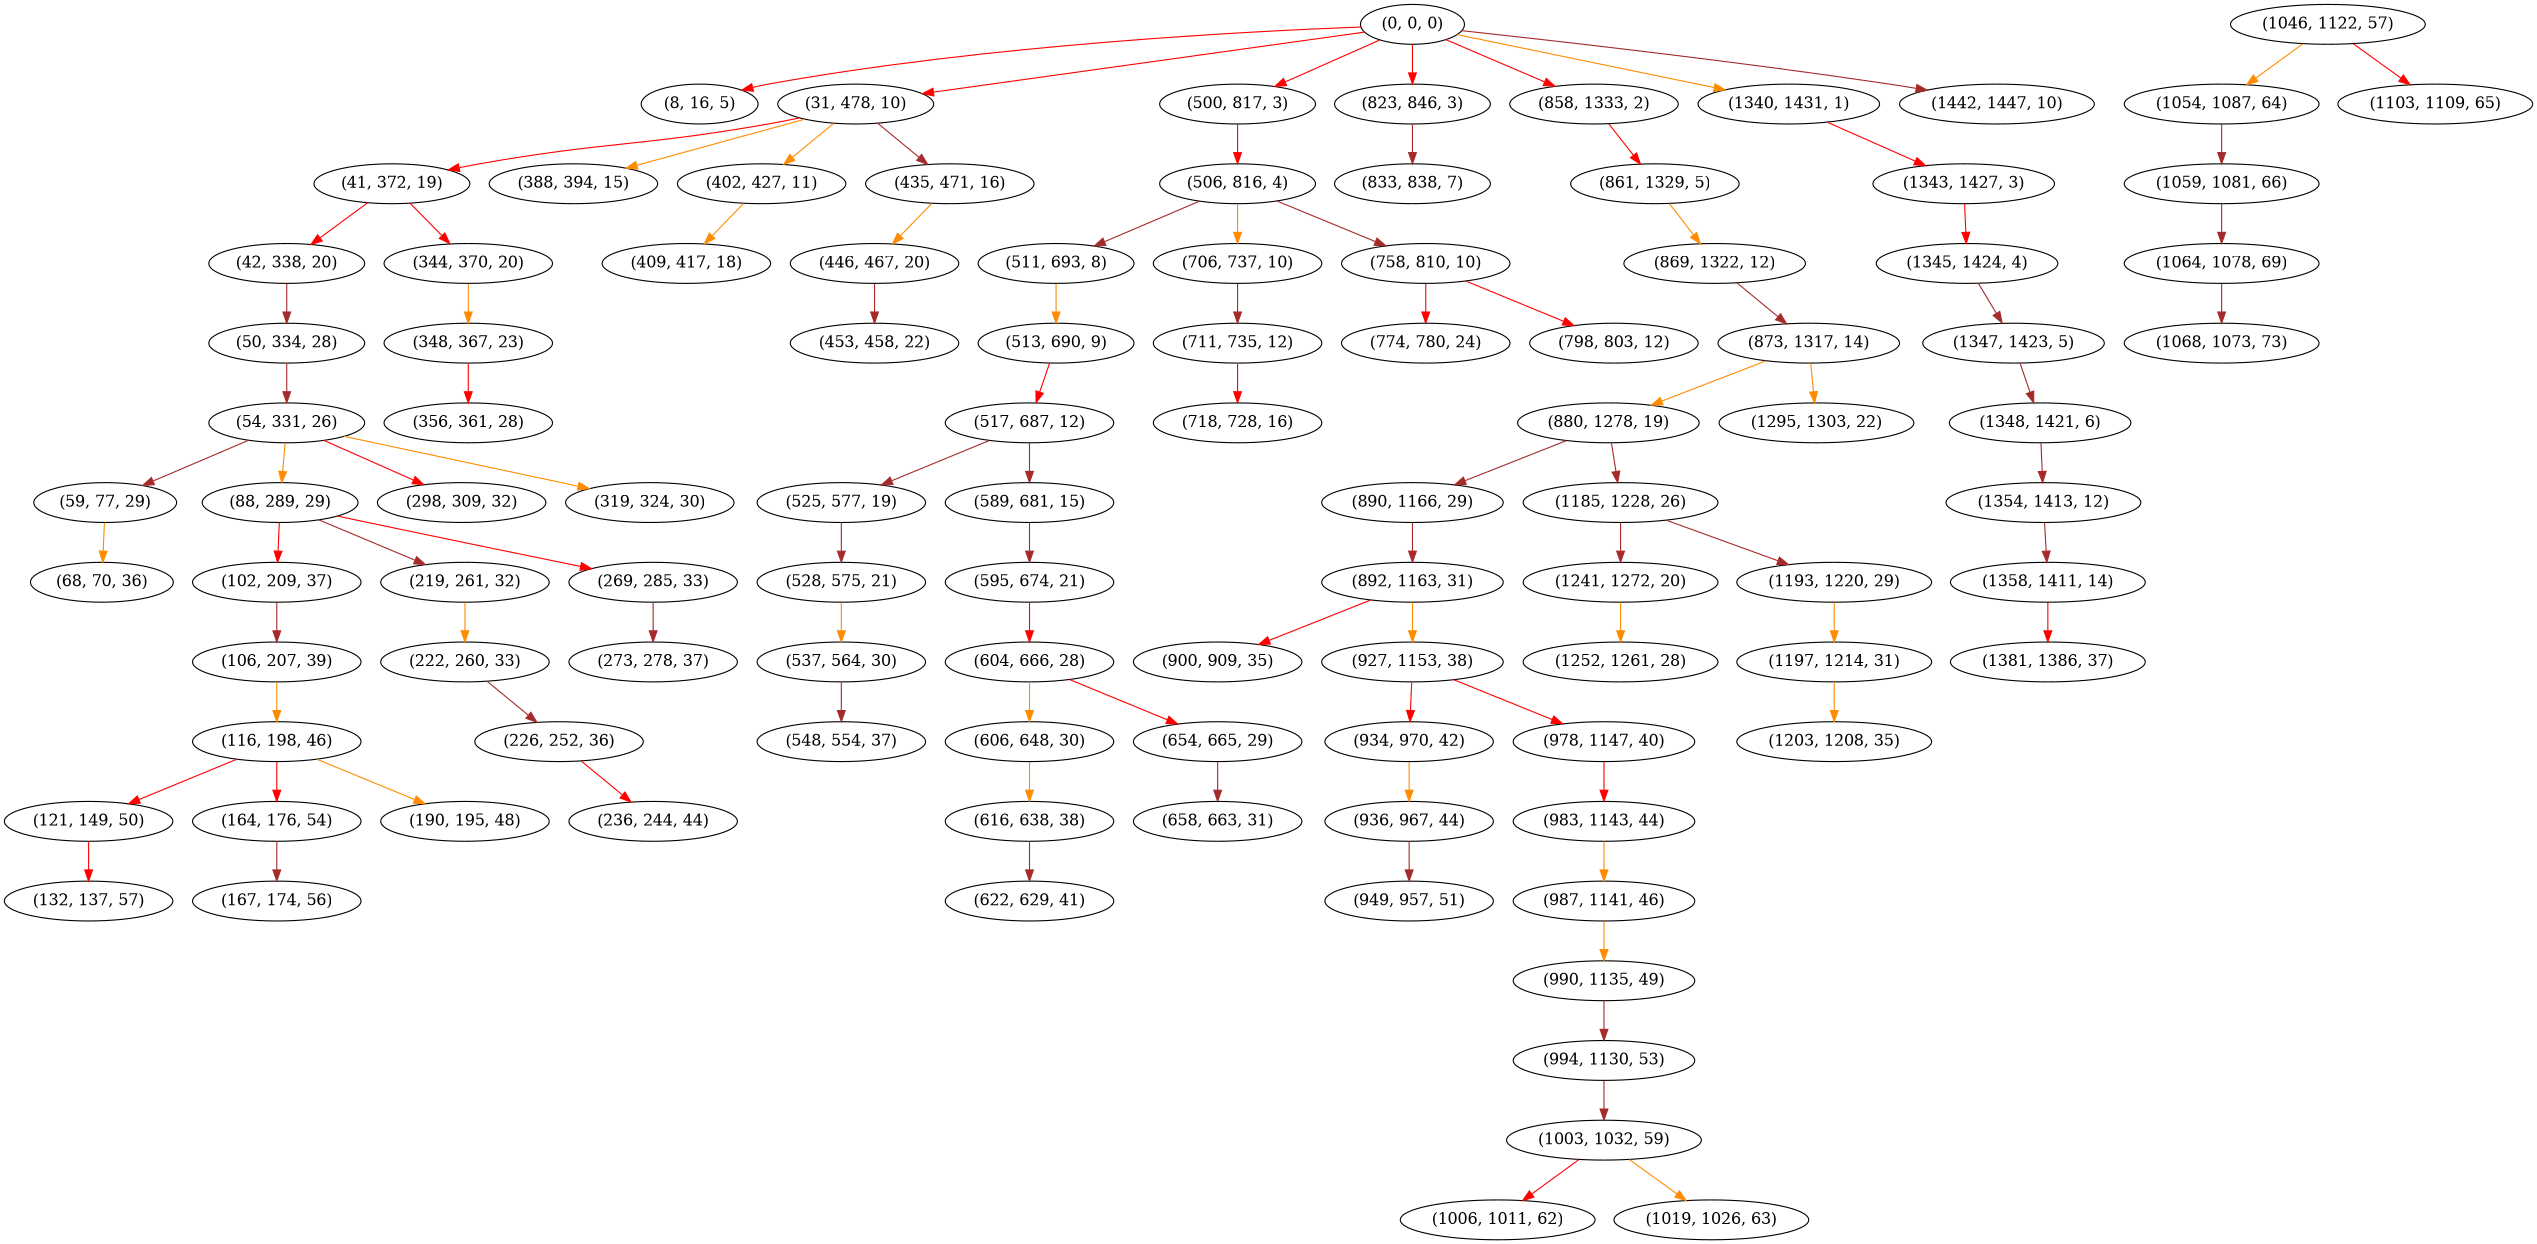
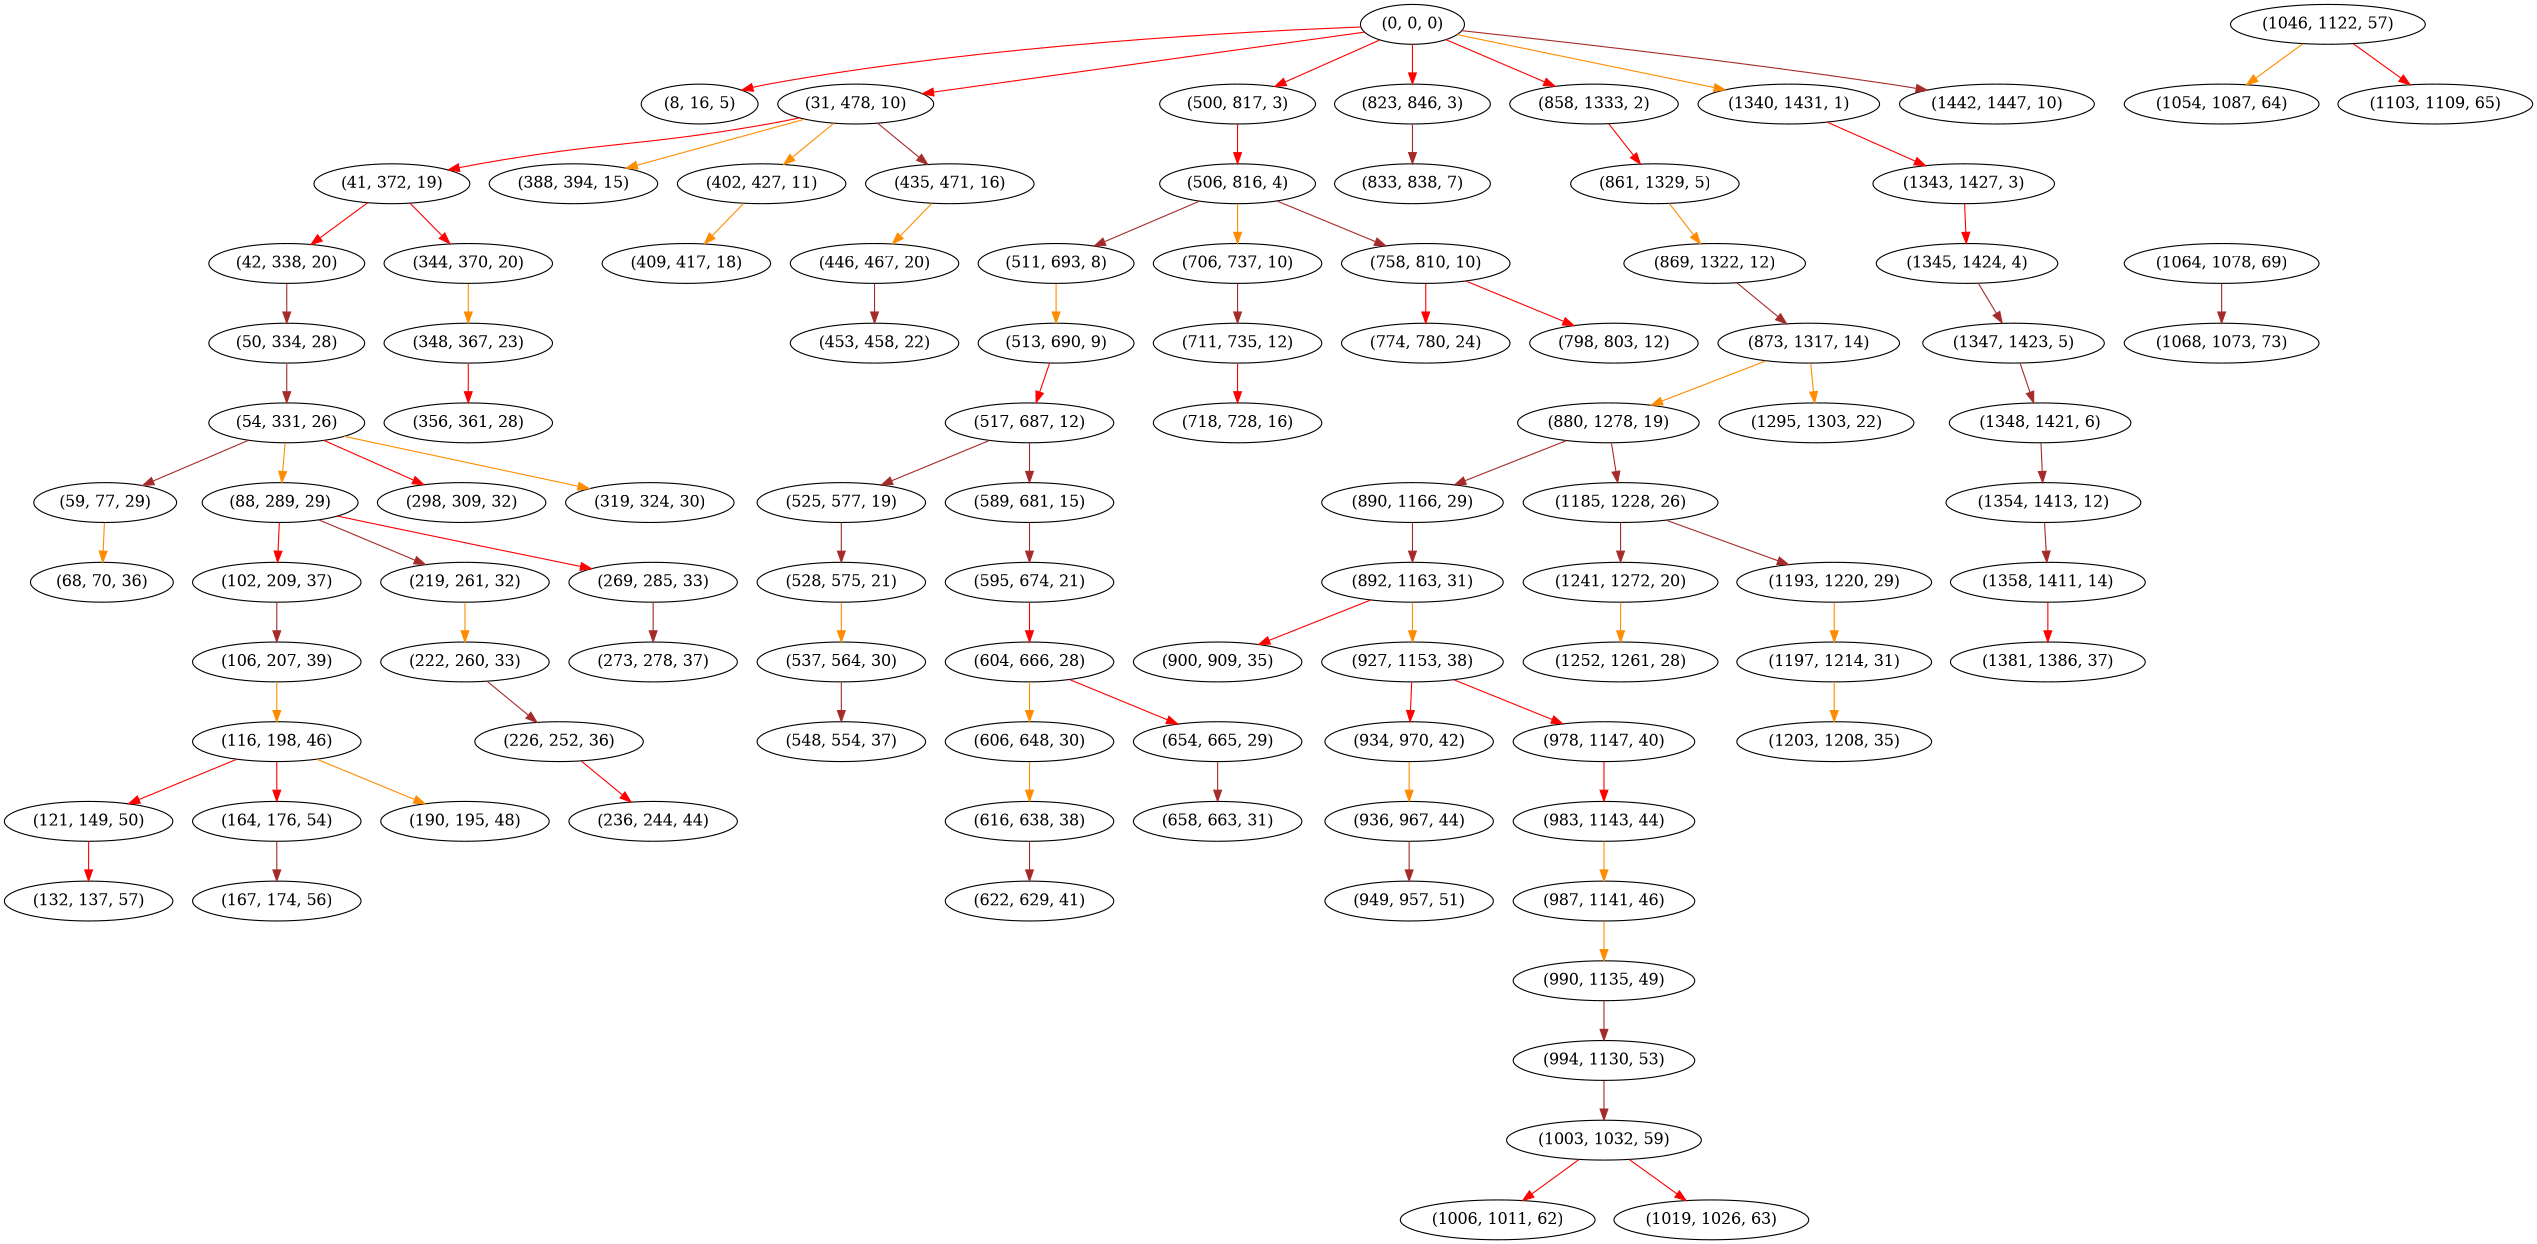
(2222, 184) -> none
(1653, 1177) -> (1653, 1177)
